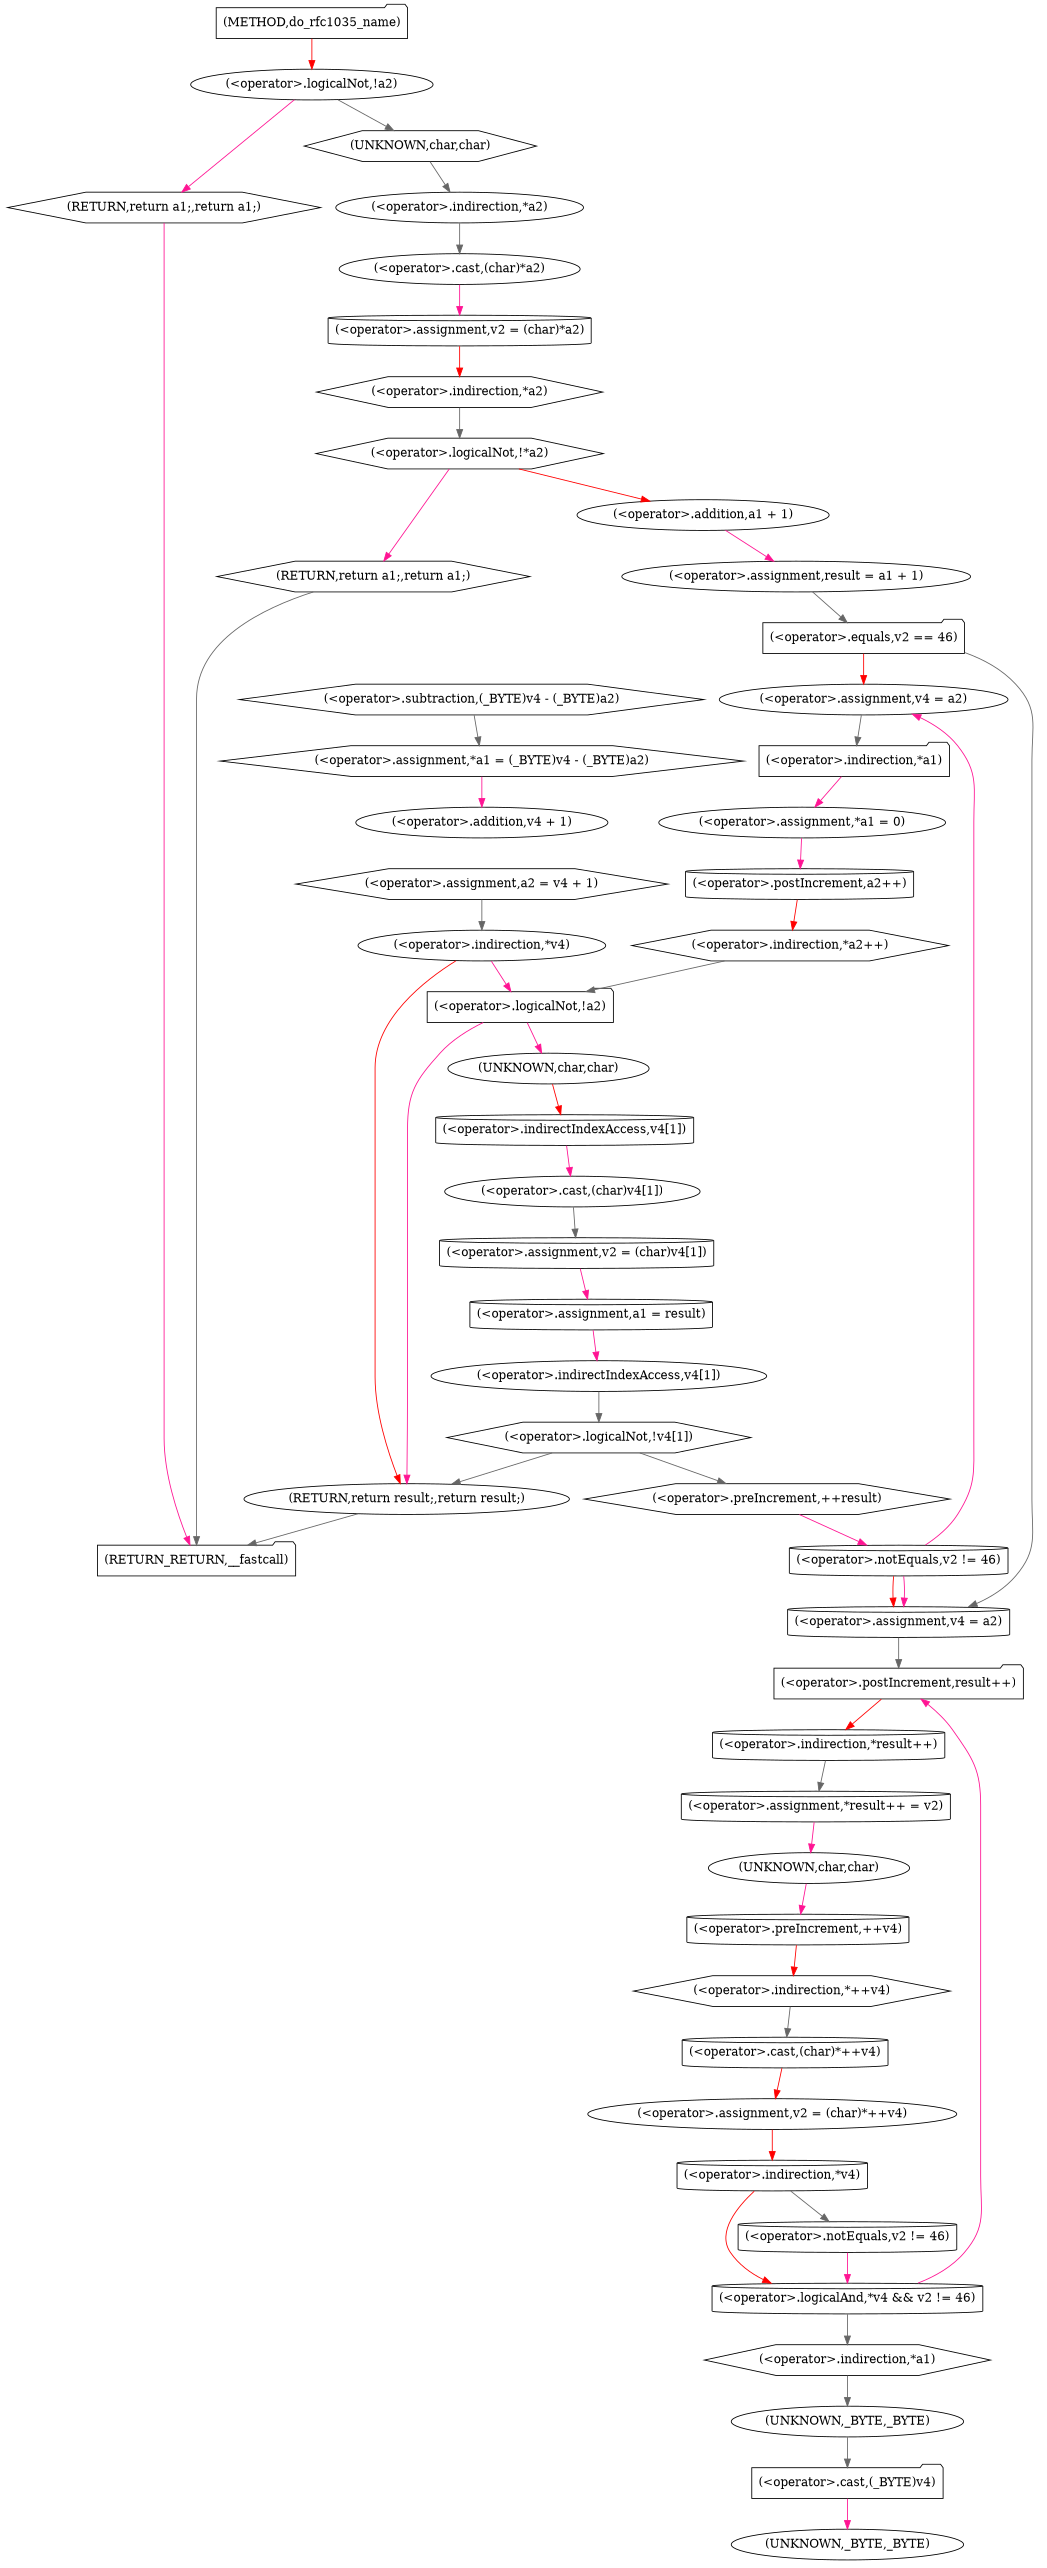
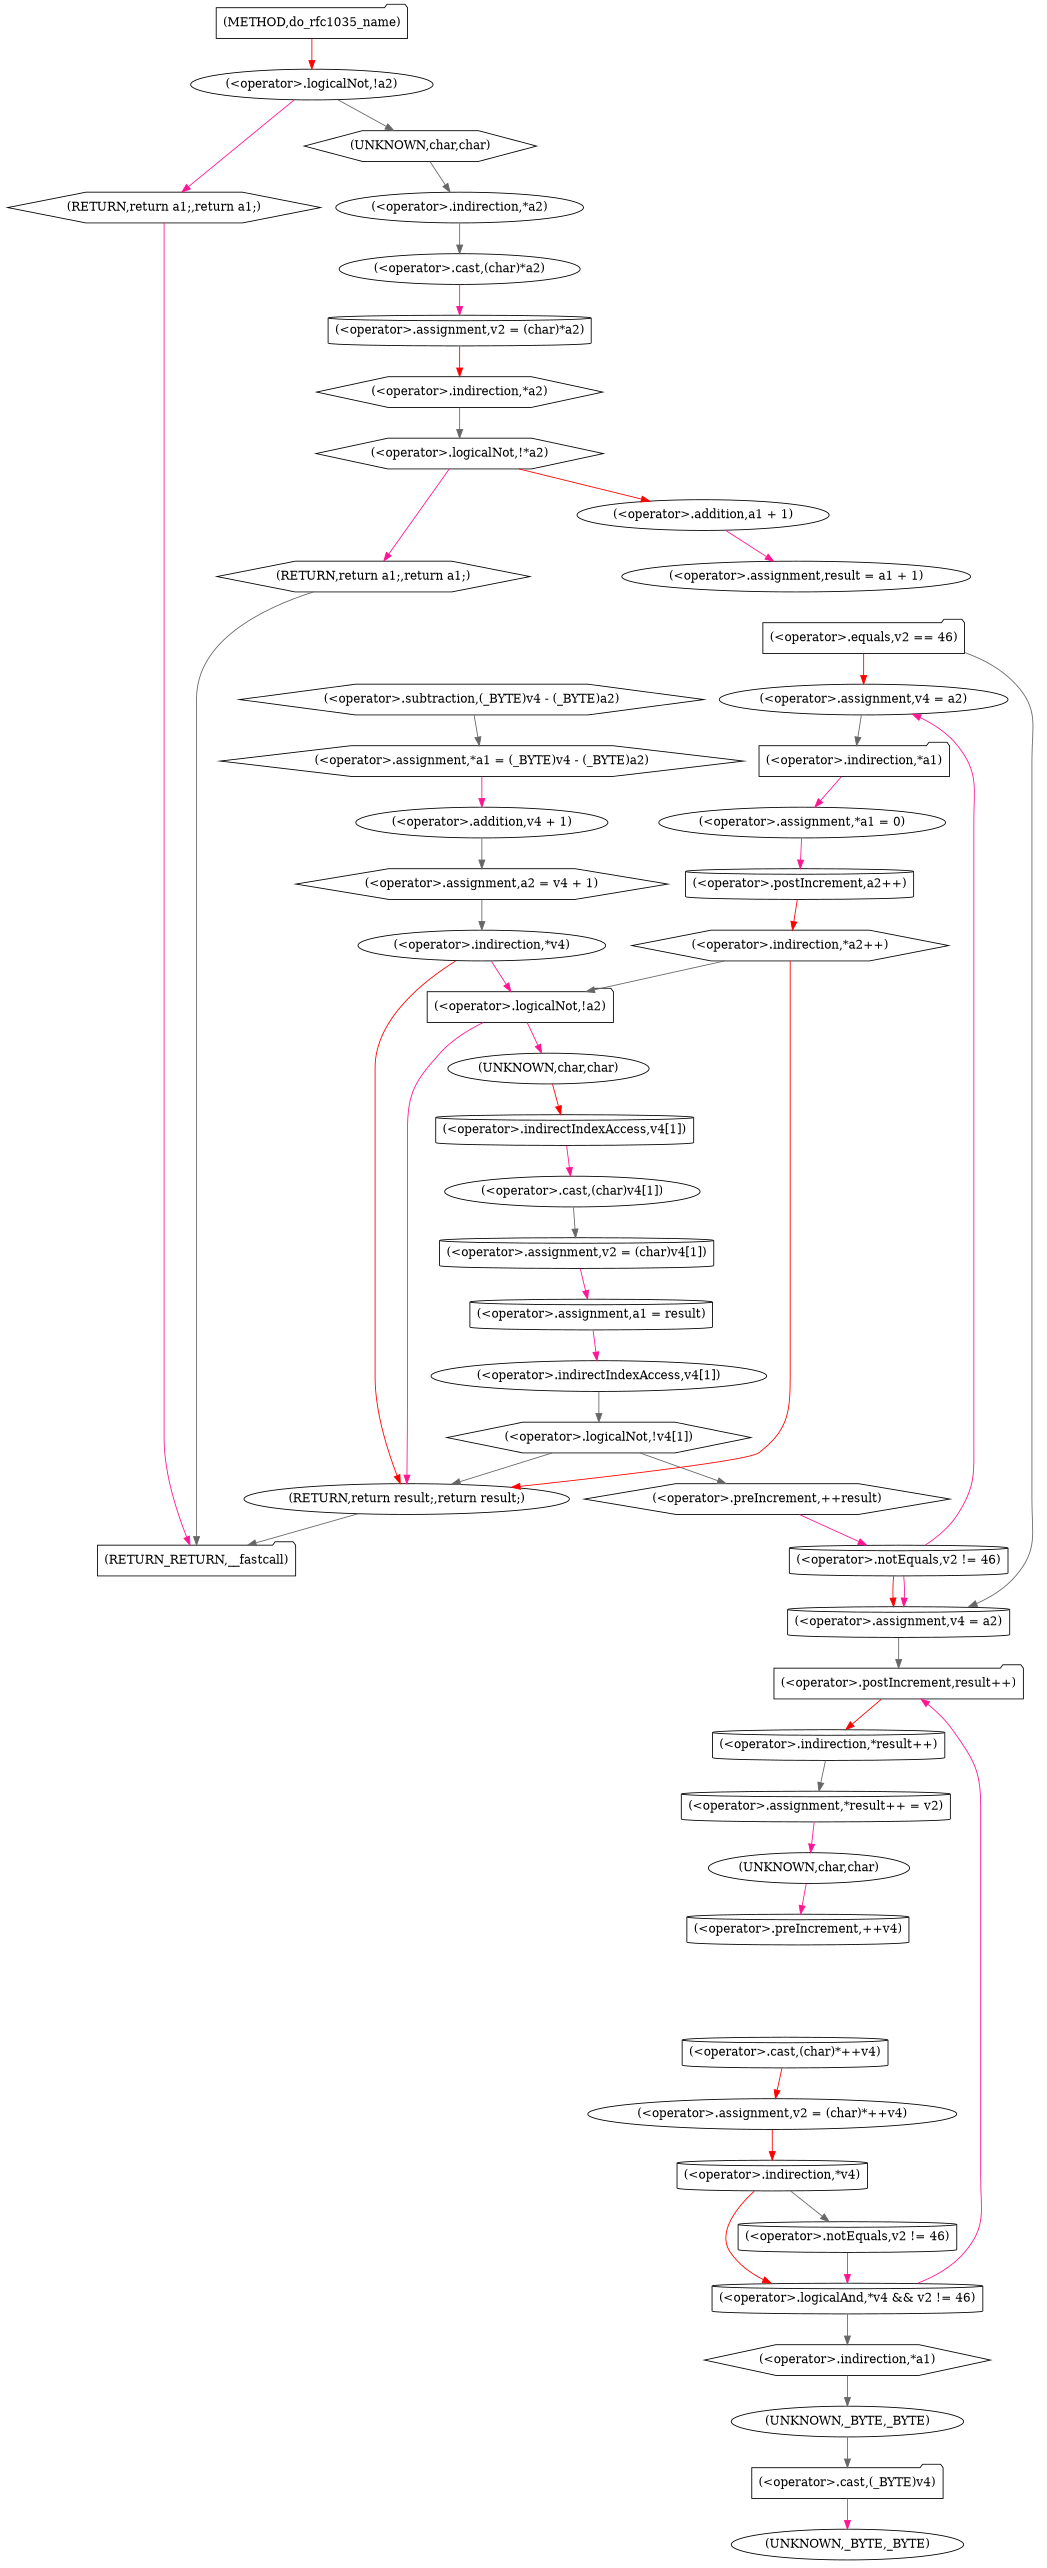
(827, 604) -> none
none -> (482, 849)
none -> (790, 1333)
(792, 1991) -> none
